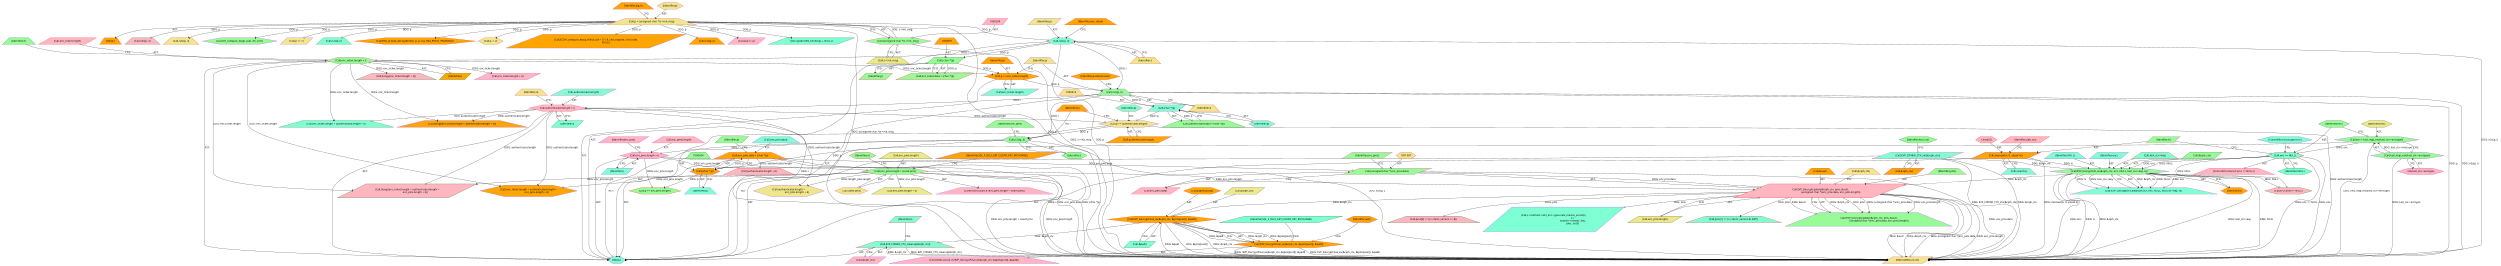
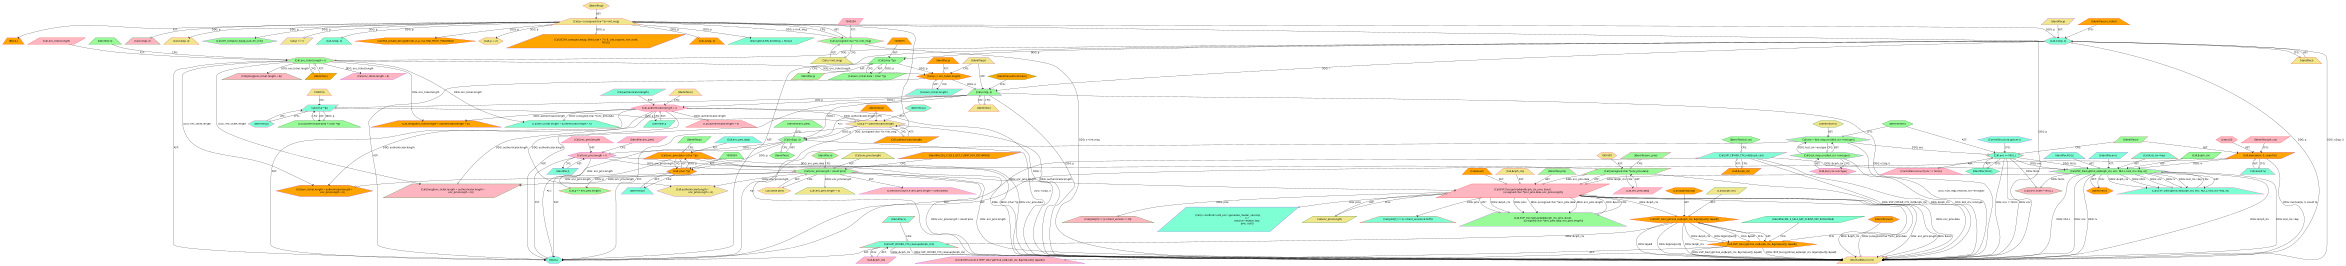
(633, 6) -> none
(747, 41) -> none
(935, 76) -> (867, 76)
(1095, 76) -> (1012, 76)
(470, 116) -> (591, 116)
(760, 162) -> (690, 116)
(856, 179) -> (775, 179)
(1140, 244) -> none
